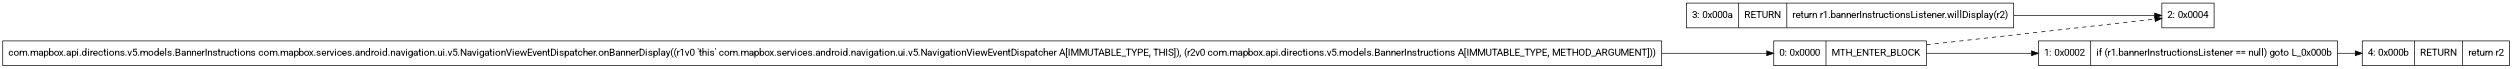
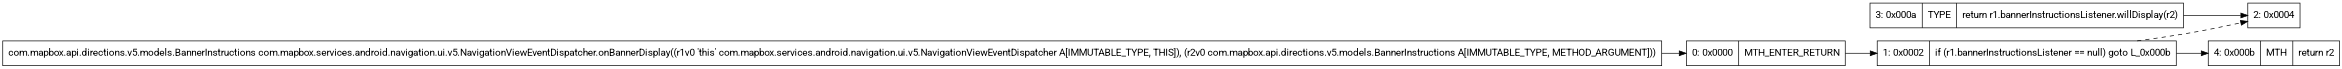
(1763, 15) -> (1939, 15)
(2041, 32) -> (2189, 33)
(1876, 53) -> (1792, 53)
(2439, 53) -> (2277, 53)
